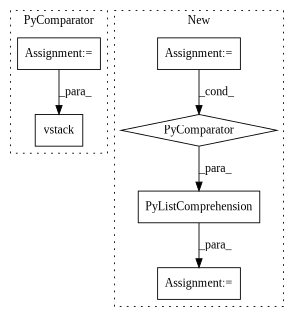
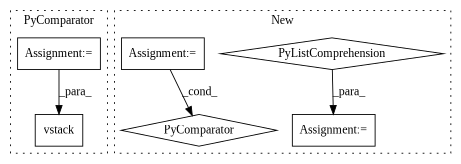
(199, 164) -> none
(199, 207) -> (332, 54)
